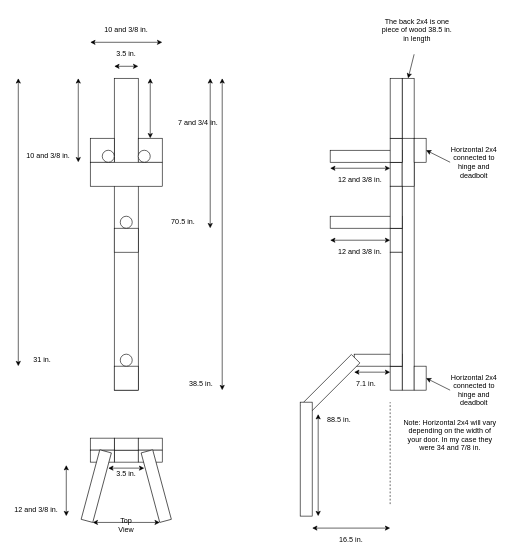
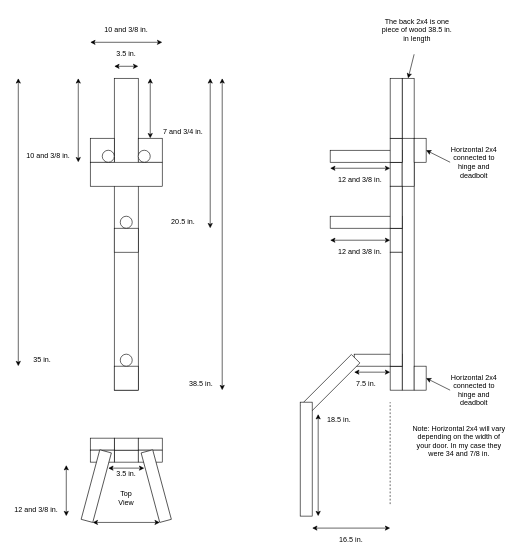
(198, 123) -> (183, 132)
(183, 222) -> (183, 222)
(42, 360) -> (42, 360)
(366, 384) -> (366, 384)
(339, 420) -> (339, 420)
(450, 435) -> (459, 441)
(126, 525) -> (126, 498)
